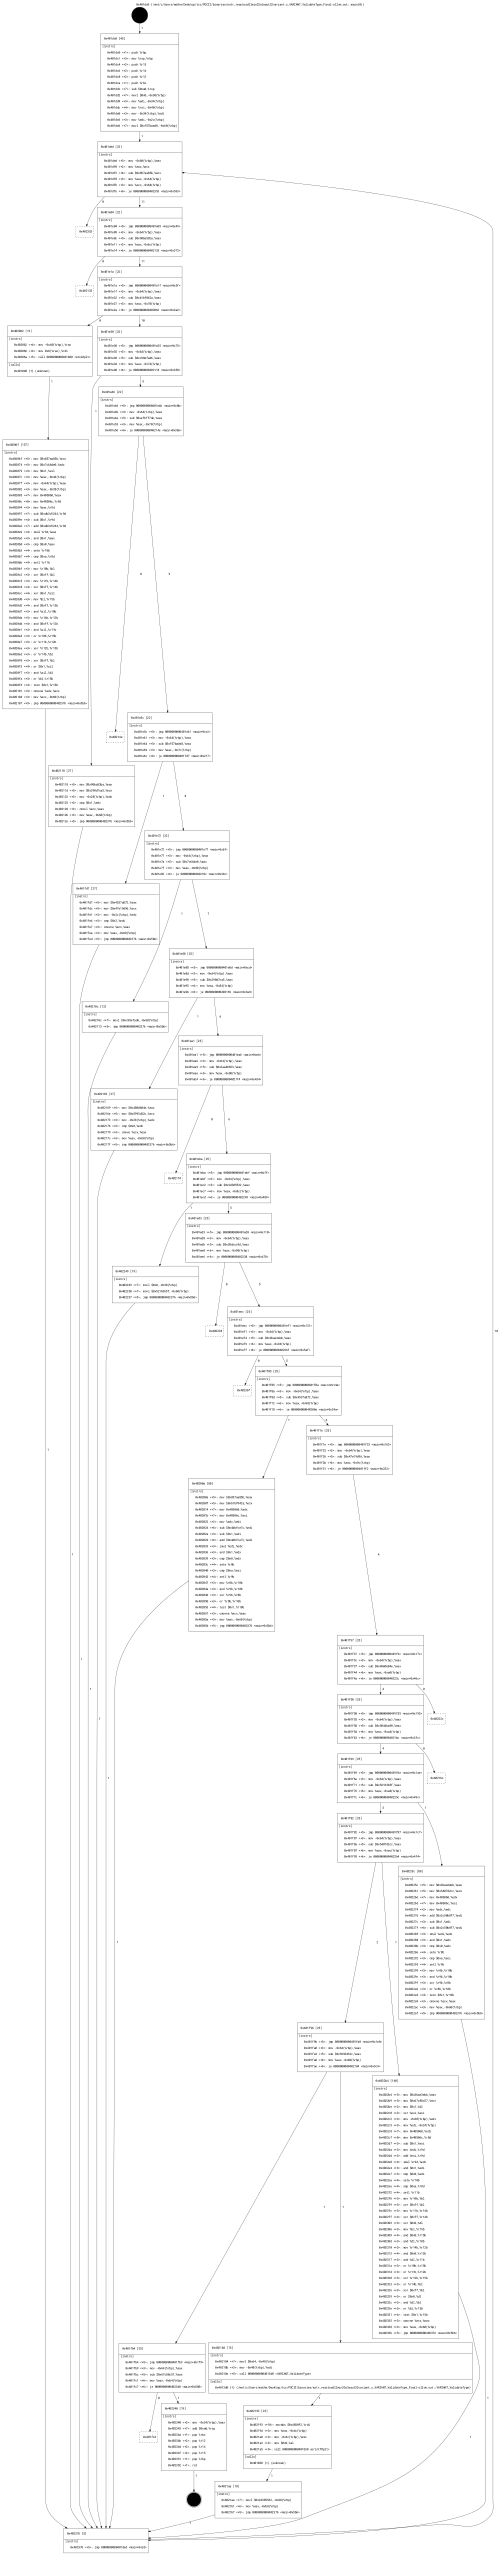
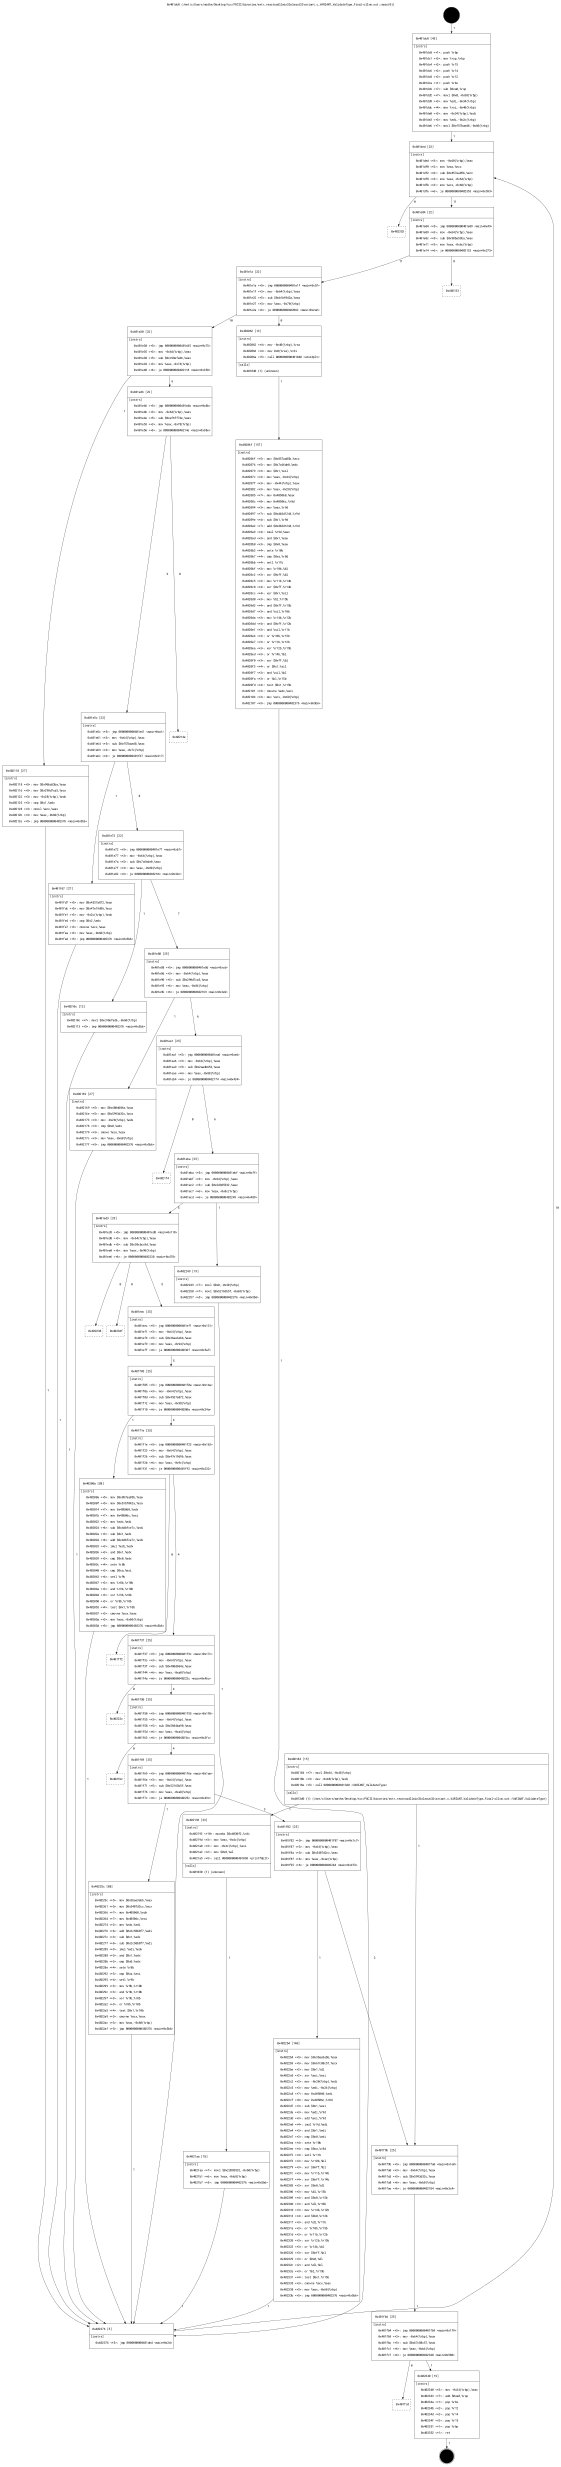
(252, 1369) -> (124, 1293)
none -> (115, 1660)
(341, 2206) -> (416, 1974)
